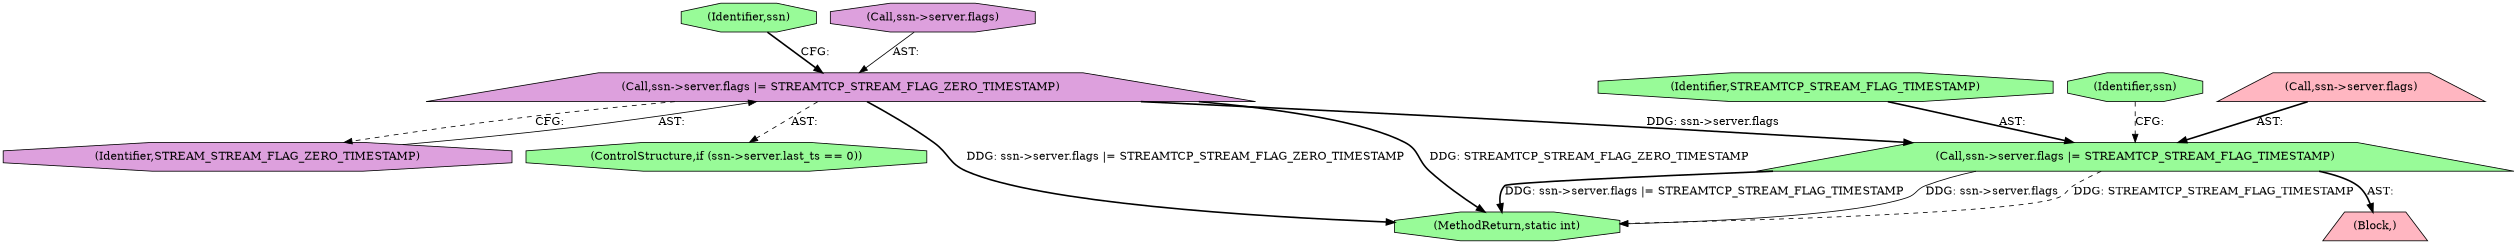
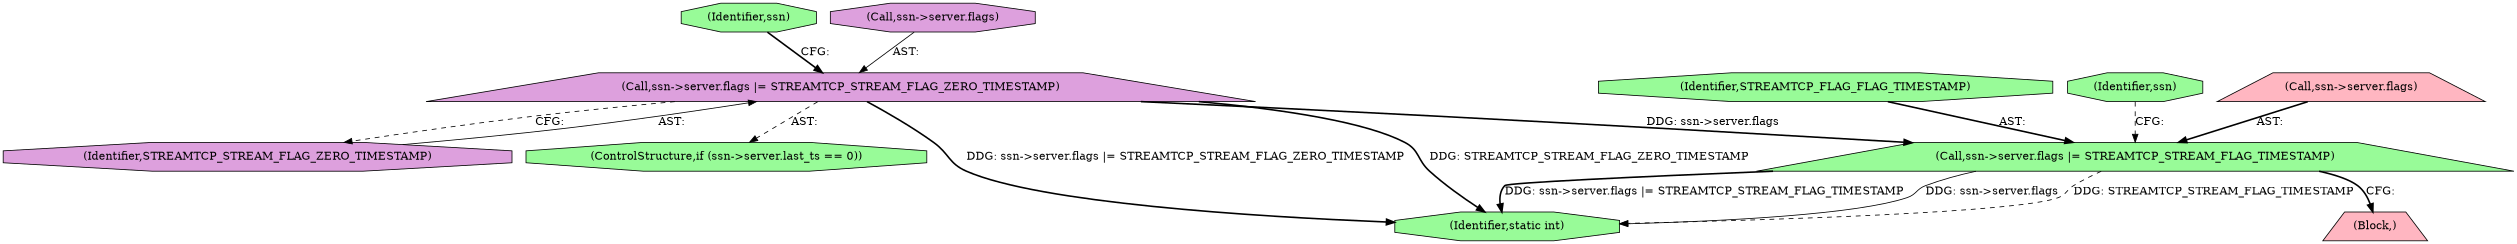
(1826, 87) -> (1826, 87)
(258, 157) -> (258, 157)
(2382, 192) -> (2382, 192)
(1507, 226) -> (1507, 226)
